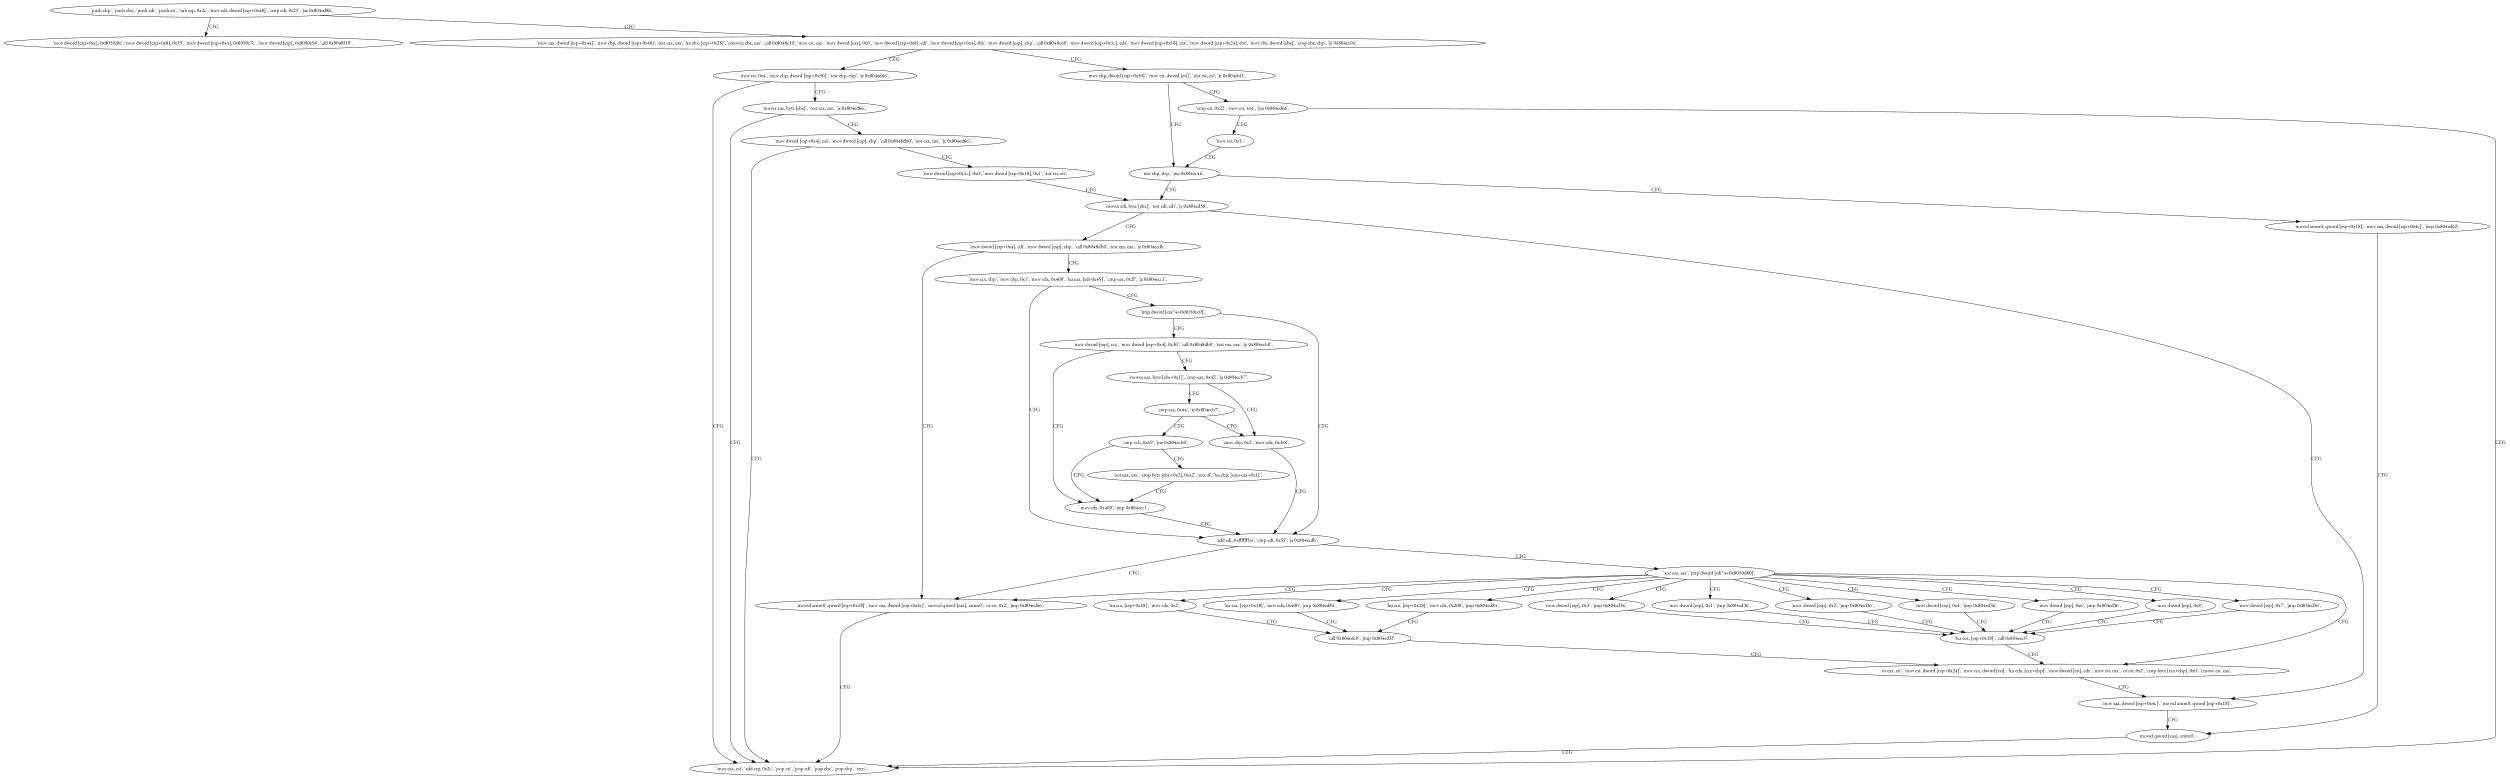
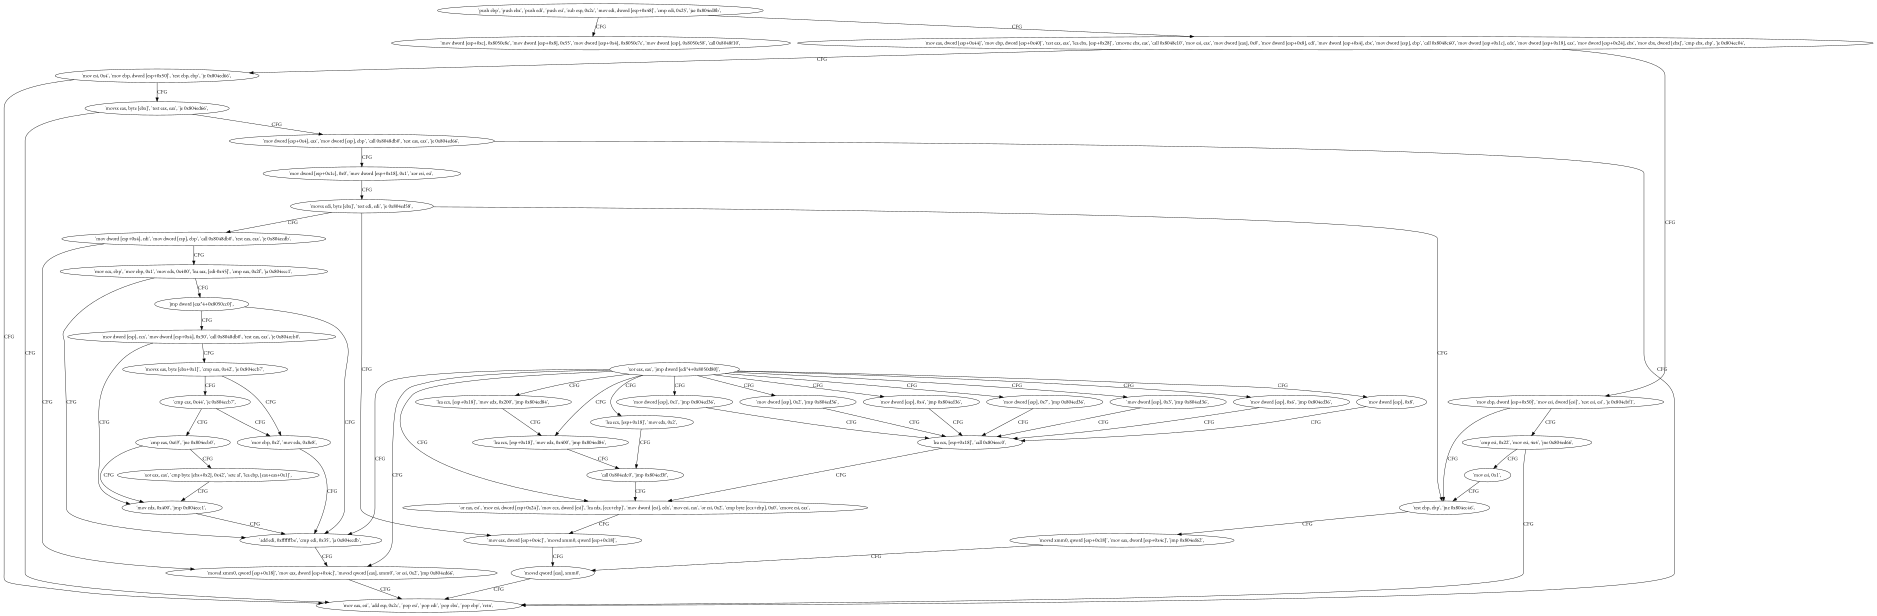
(1167, 188) -> (1066, 215)
(1155, 442) -> (183, 442)
(1257, 442) -> (284, 442)
(1489, 557) -> (414, 376)
(1405, 621) -> (520, 421)
